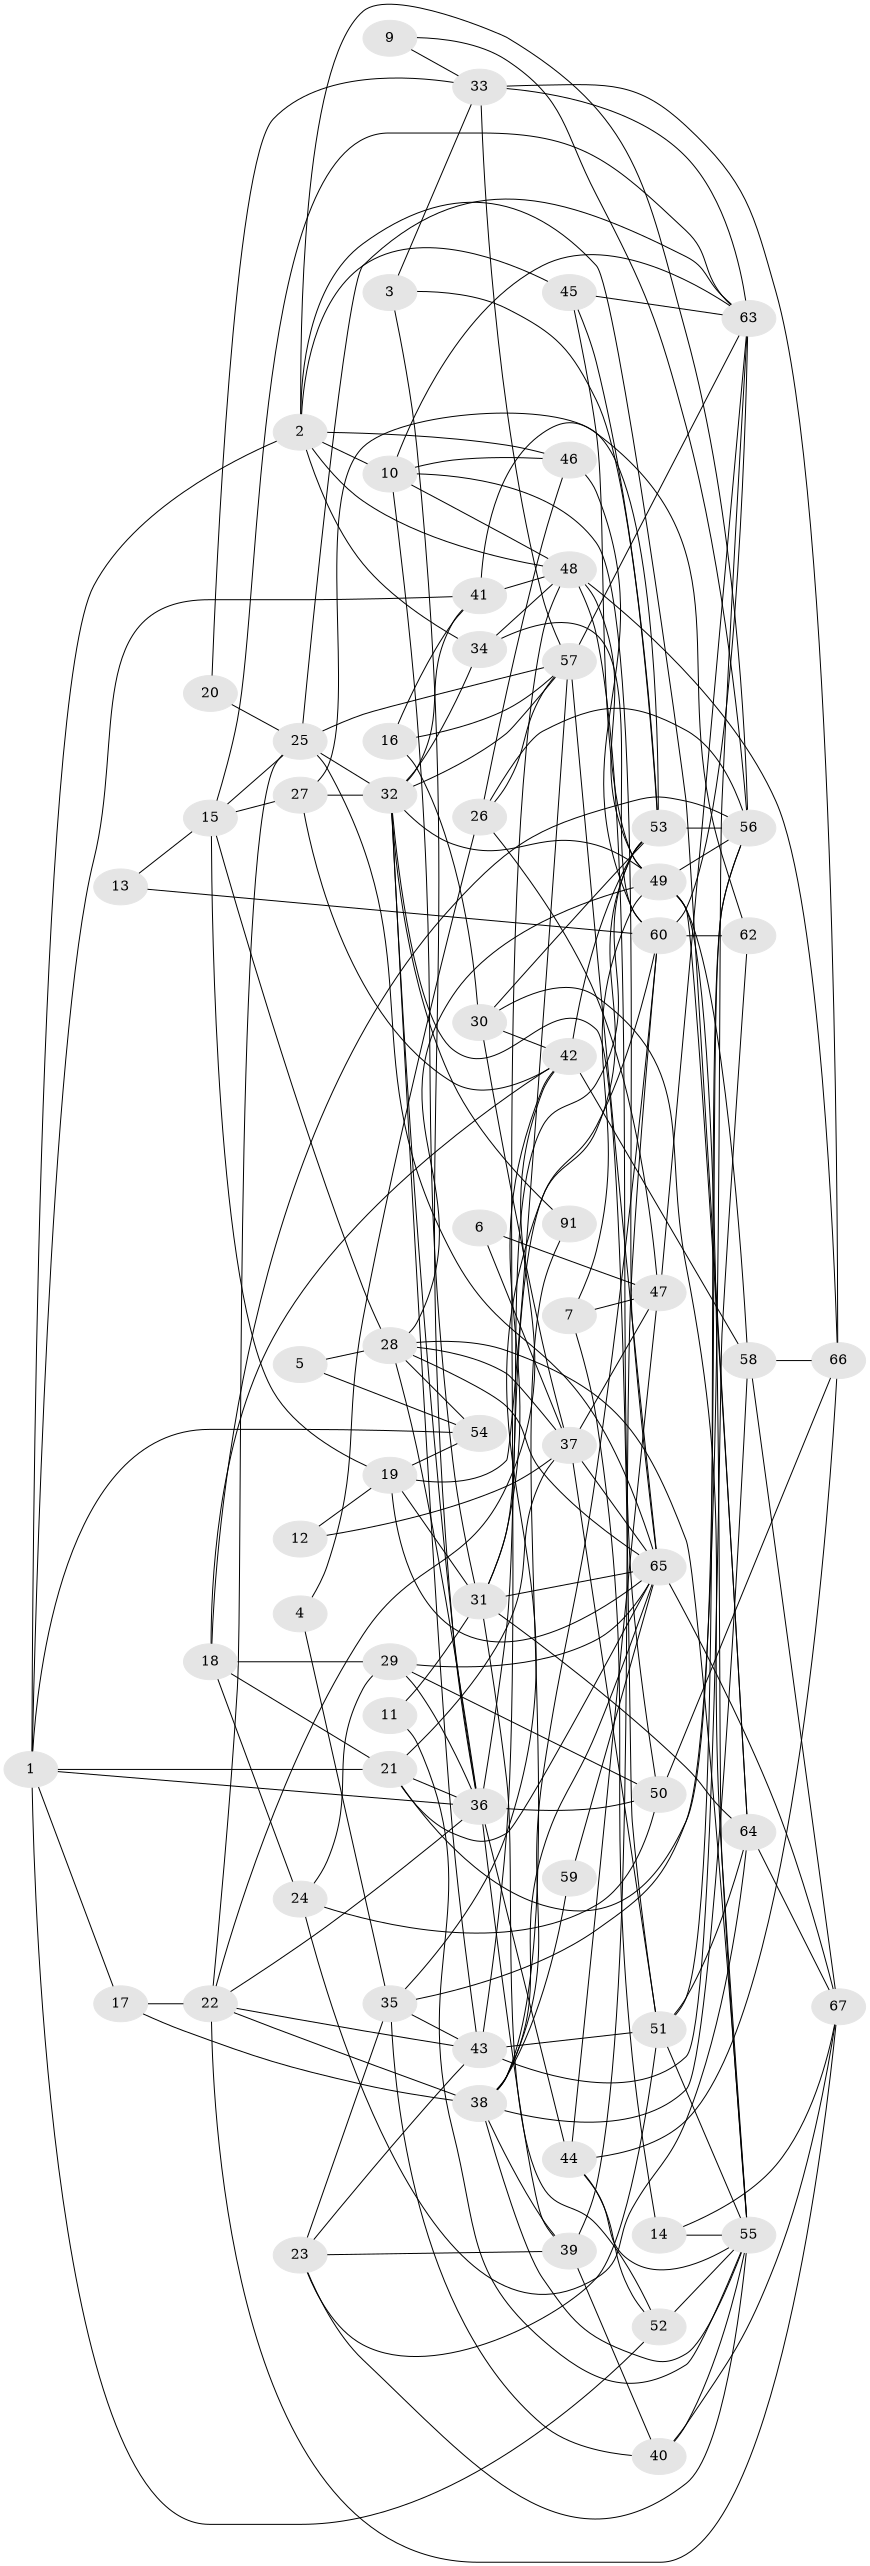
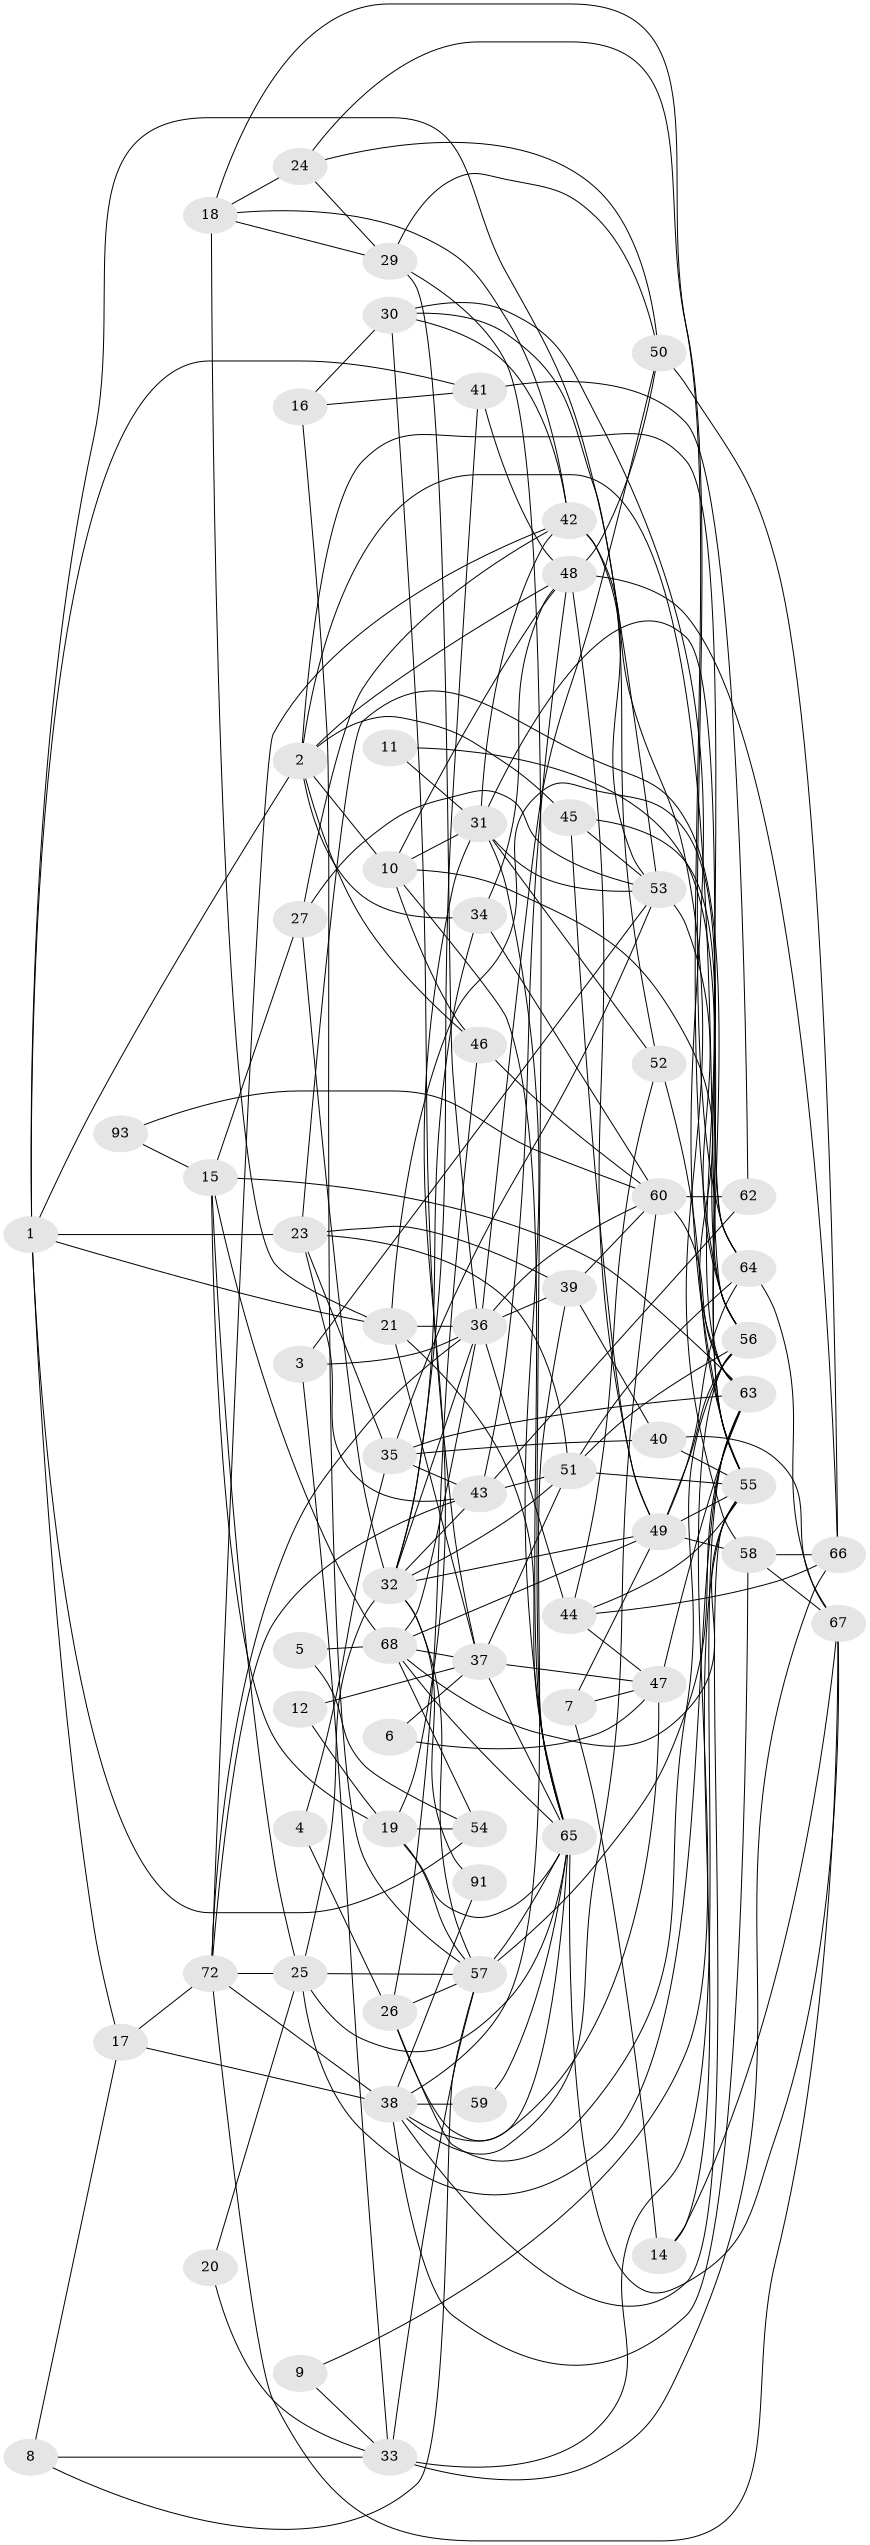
(121, 887) -> (121, 1134)
(390, 1346) -> (390, 1645)
(246, 1787) -> (165, 1235)
(210, 2004) -> (210, 1974)
none -> (31, 2457)
